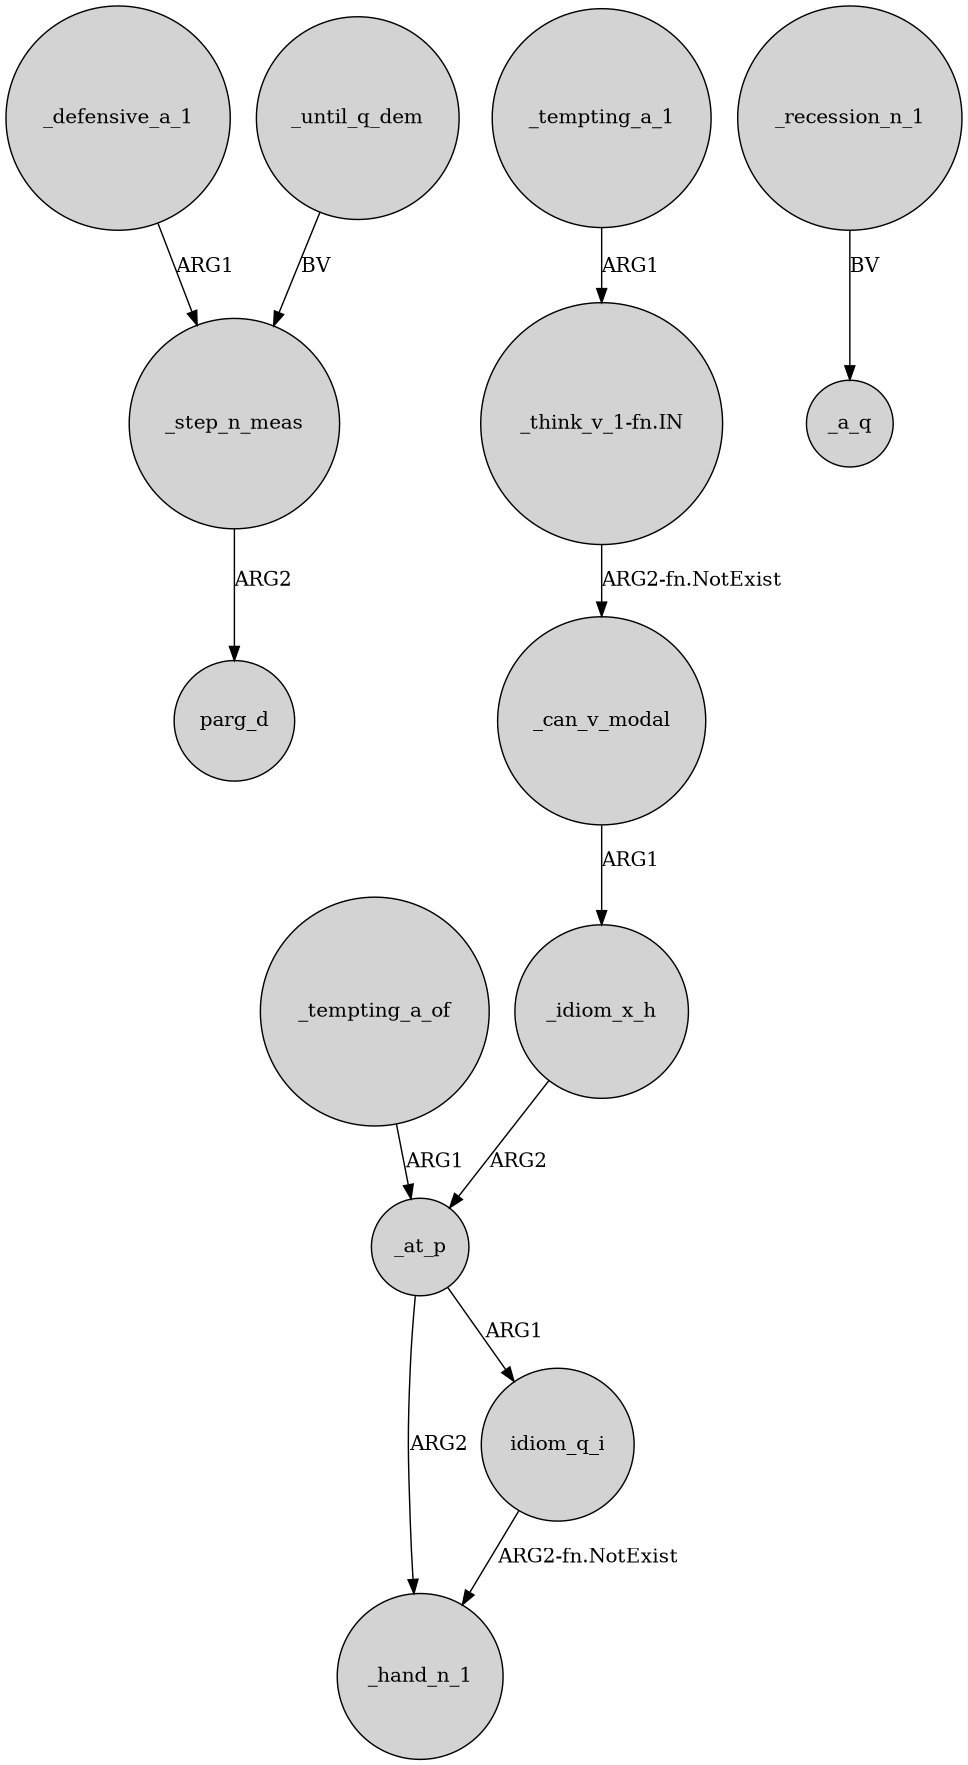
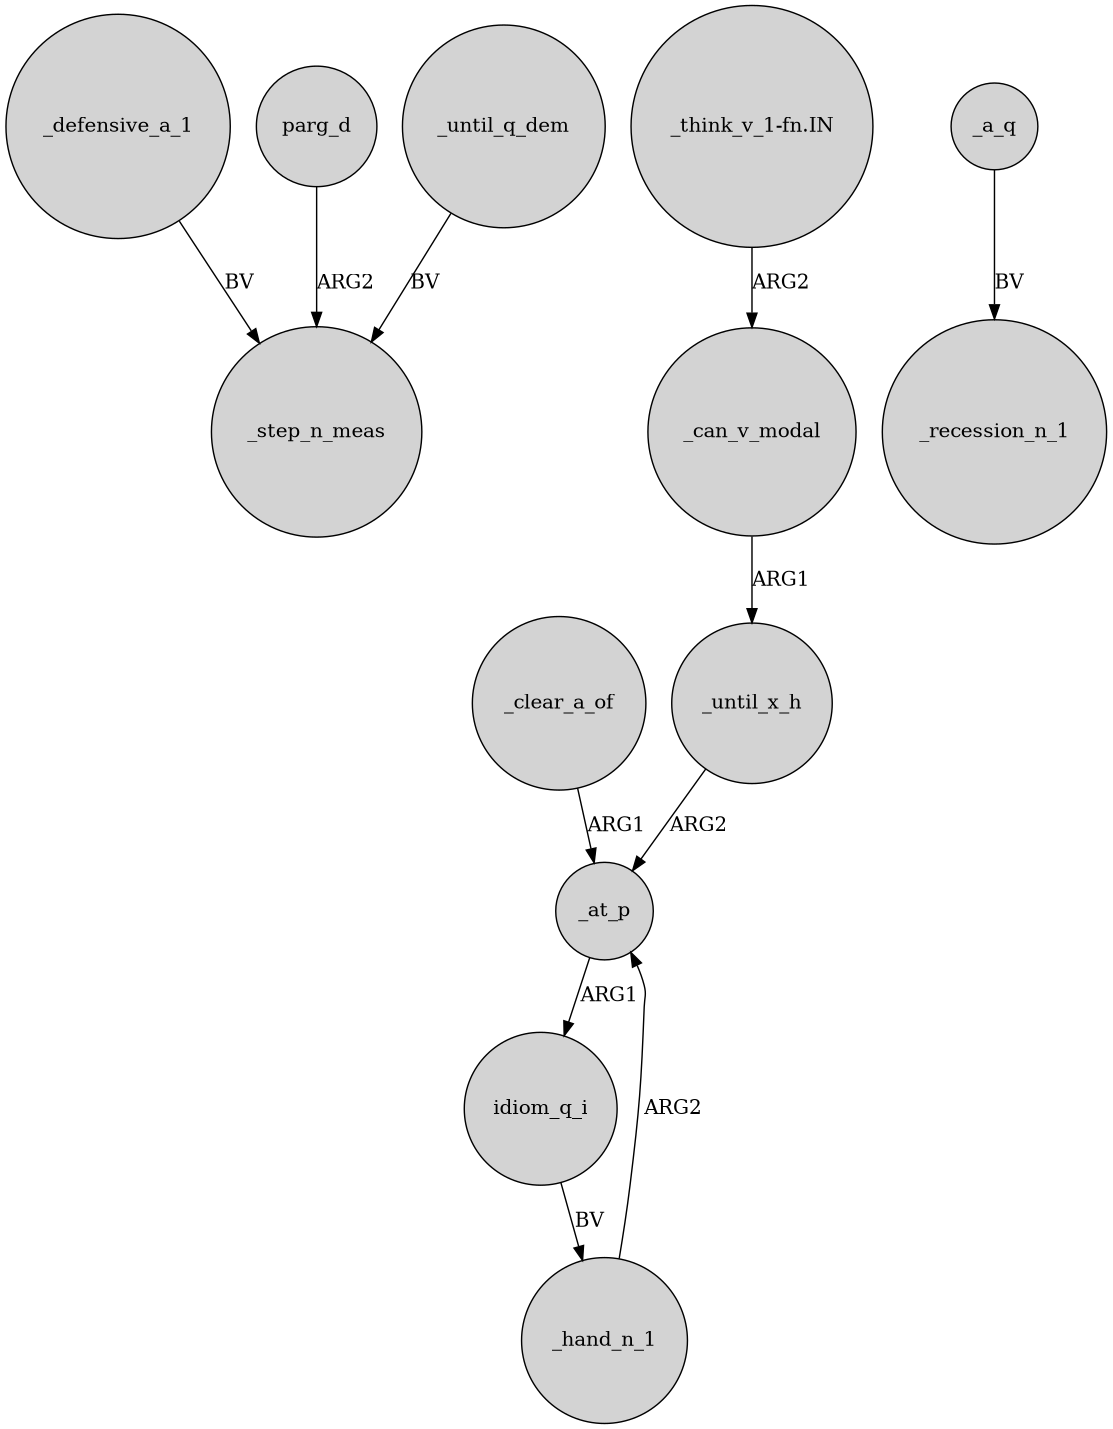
(602, 118) -> none
(205, 267) -> (239, 283)
(850, 298) -> (994, 237)
(692, 580) -> (781, 283)
(234, 588) -> (317, 249)
(375, 1012) -> (559, 703)
(602, 1012) -> (752, 703)
(408, 1438) -> (638, 1112)
(588, 1557) -> (590, 1221)
